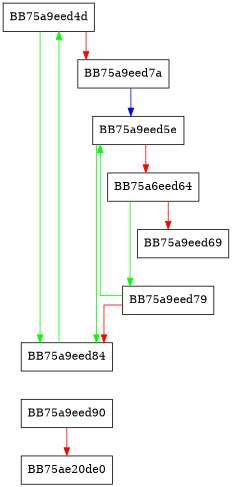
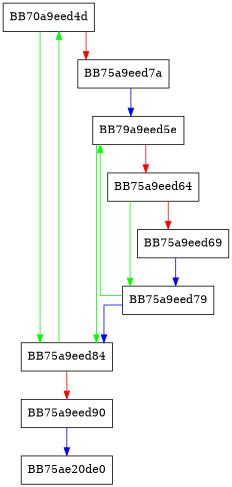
(49, 17) -> (49, 17)
(138, 130) -> (138, 130)
(153, 187) -> (153, 187)
none -> (176, 268)
(104, 311) -> (104, 311)
none -> (67, 381)
(67, 438) -> (67, 438)
